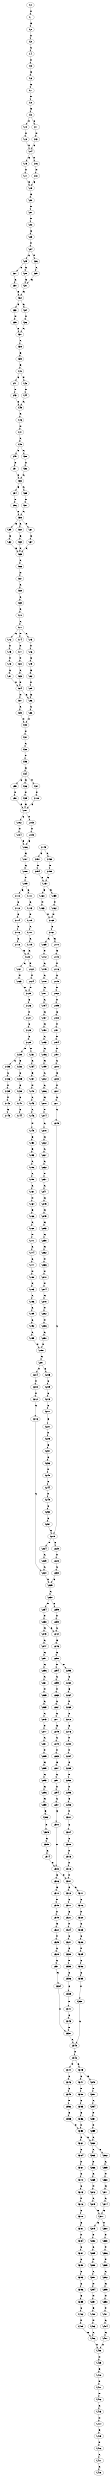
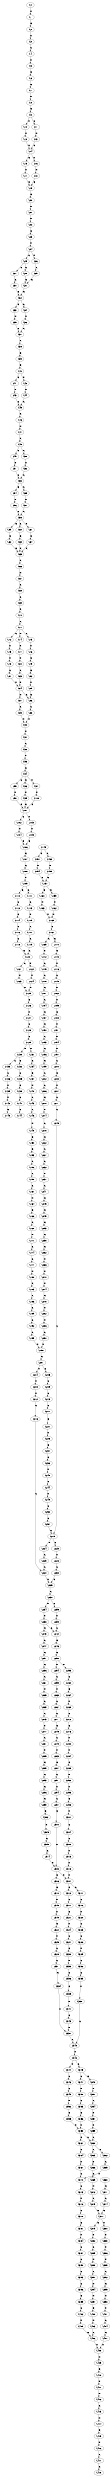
(105, 2173) -> (95, 2175)
